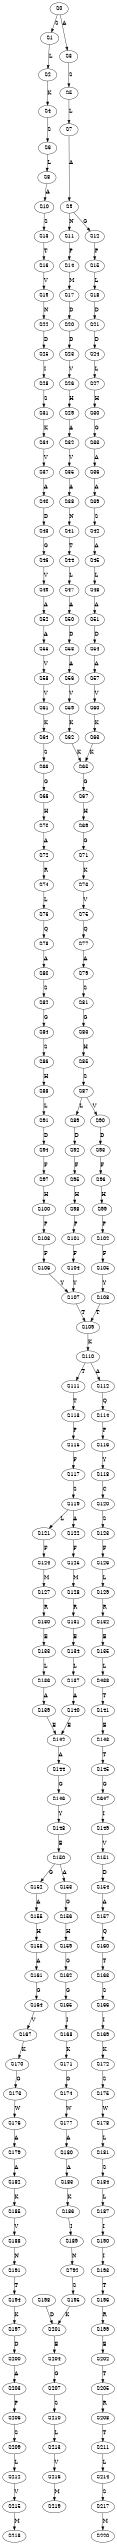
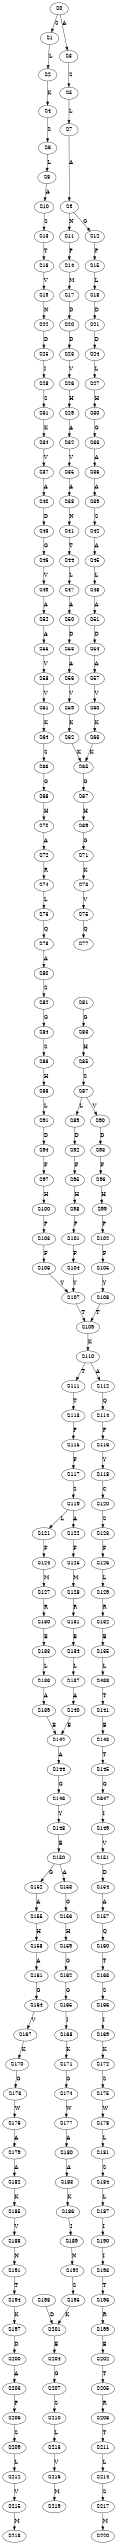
(84, 974) -> none
(72, 2271) -> (72, 2271)
